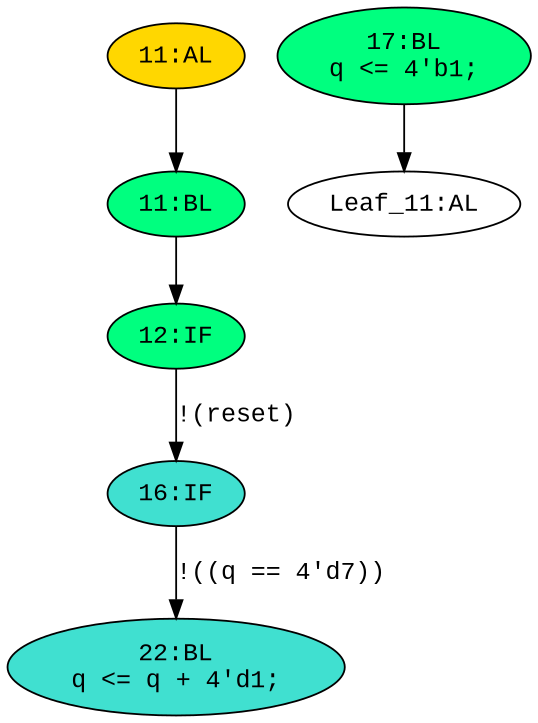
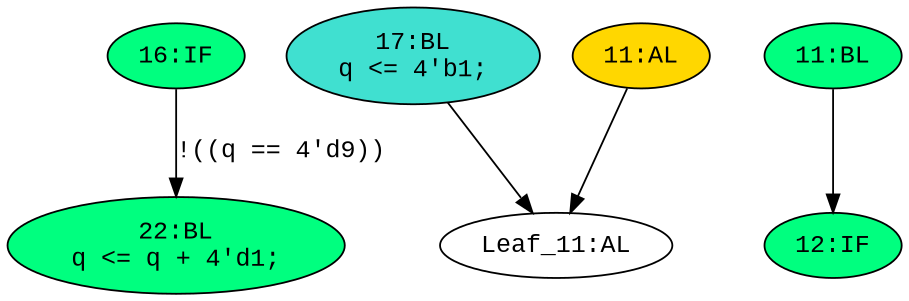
(404, 56) -> (413, 56)
(176, 121) -> (603, 142)
(176, 406) -> none
(176, 494) -> (176, 56)
(281, 572) -> (281, 151)
(176, 667) -> (176, 245)
